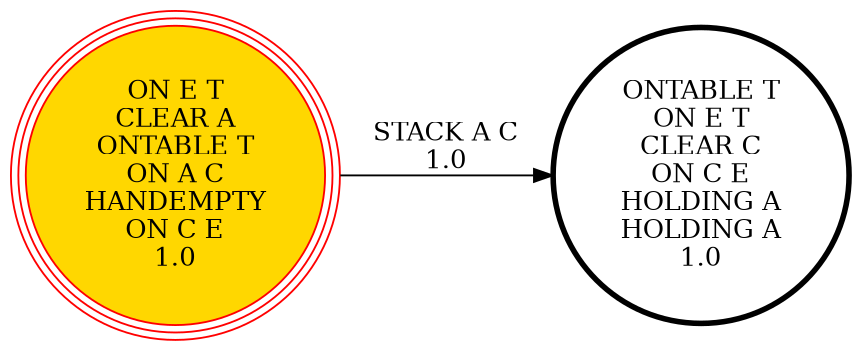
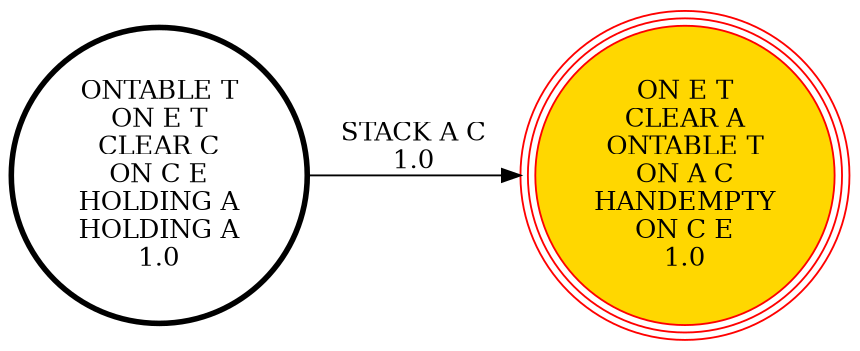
(437, 175) -> (405, 175)
